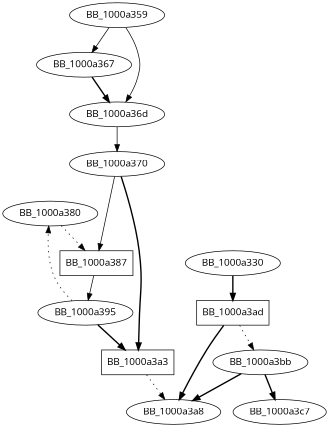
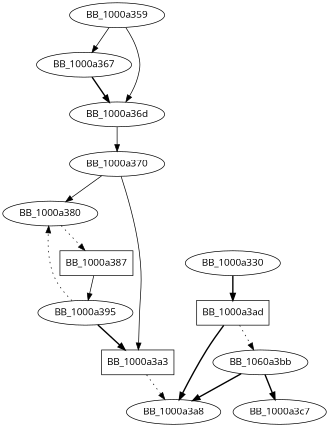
(108, 210) -> (87, 187)
(140, 259) -> (140, 259)
(260, 362) -> (260, 362)
